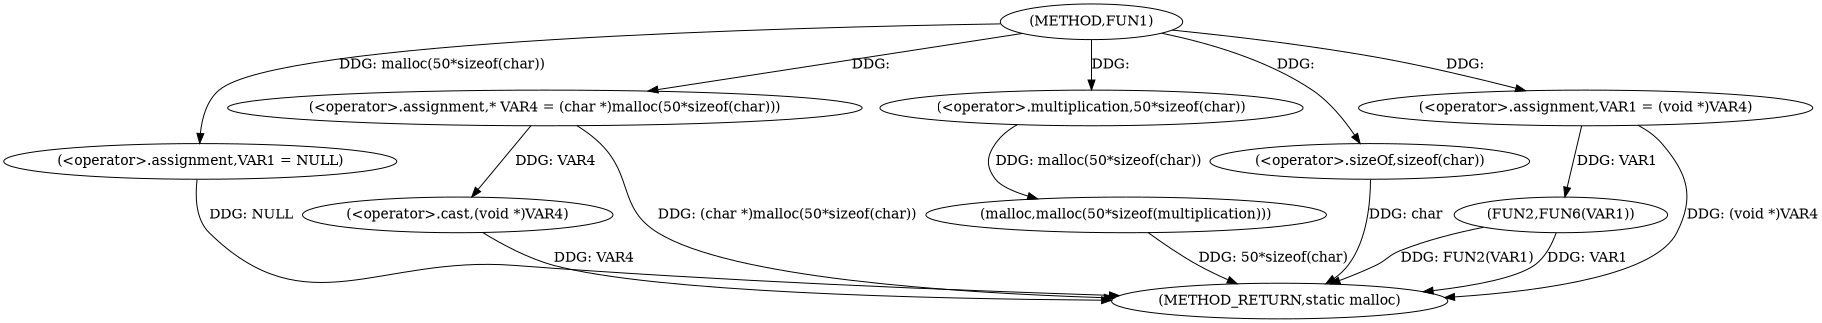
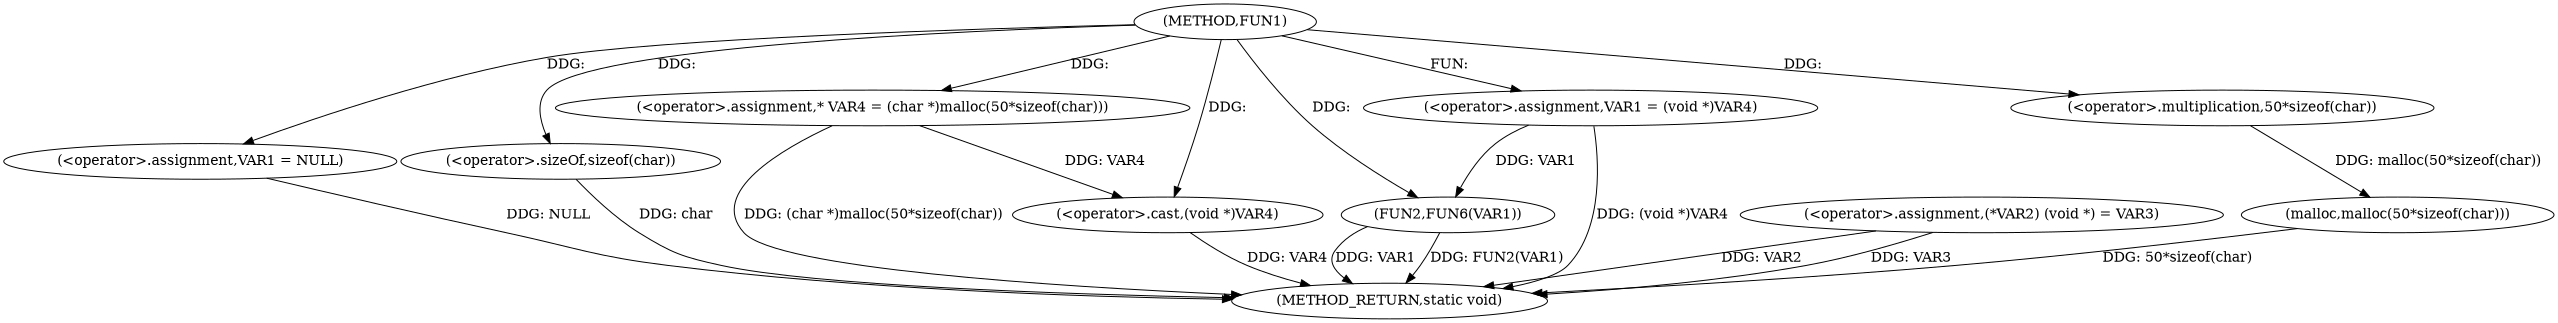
(442, 65) -> (568, 65)
(1467, 65) -> (1451, 65)
none -> (1202, 114)
none -> (1314, 127)
(1126, 215) -> (2398, 215)
none -> (1982, 215)
(1280, 301) -> (1390, 301)
